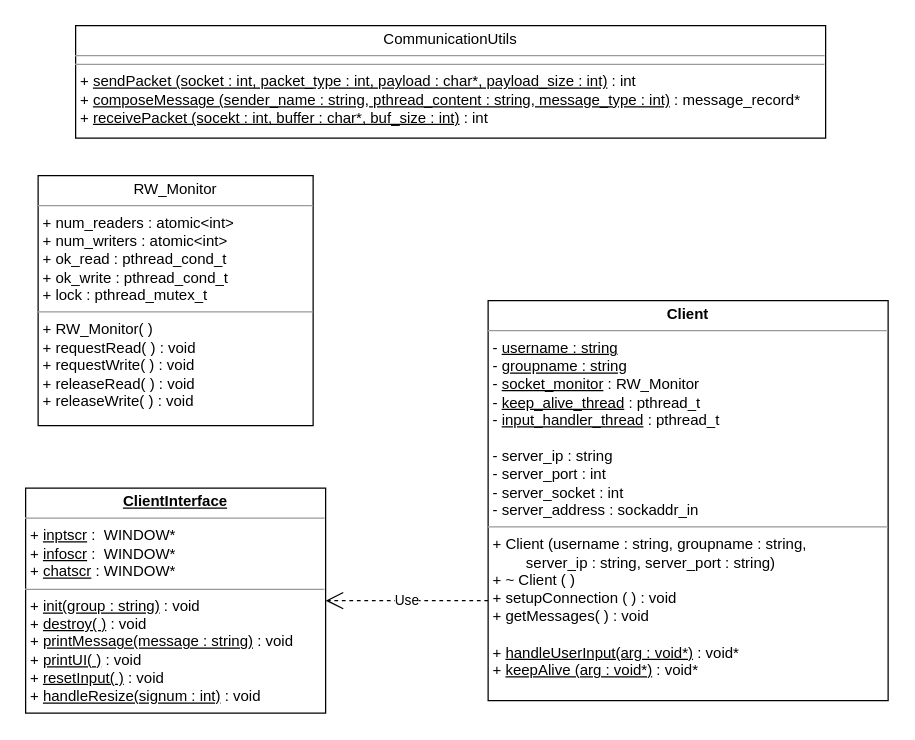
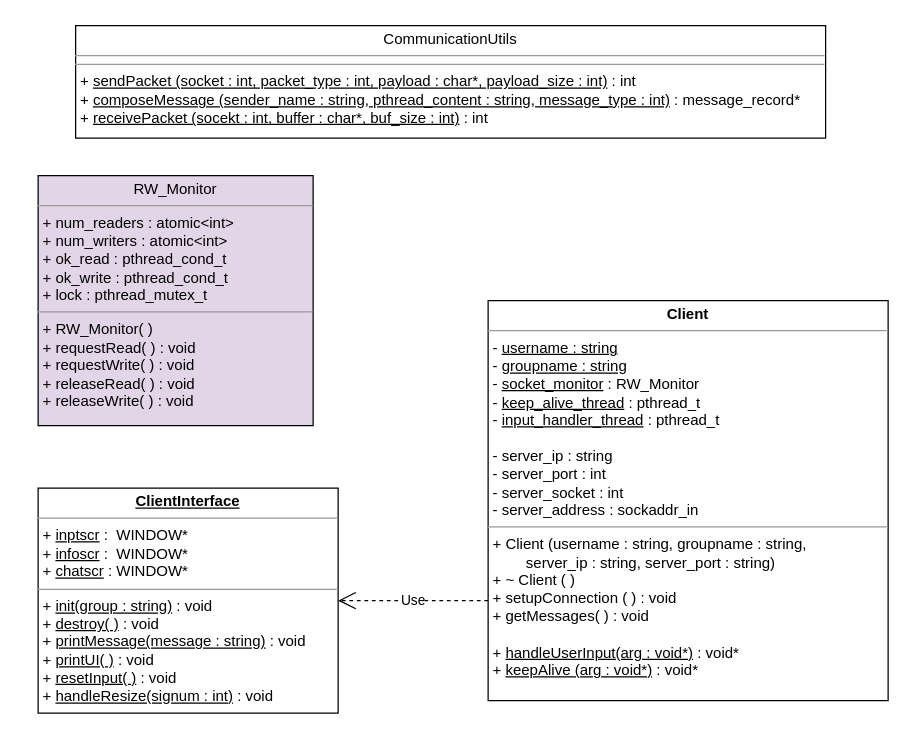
(176, 301) -> (176, 301)
(176, 601) -> (188, 601)
